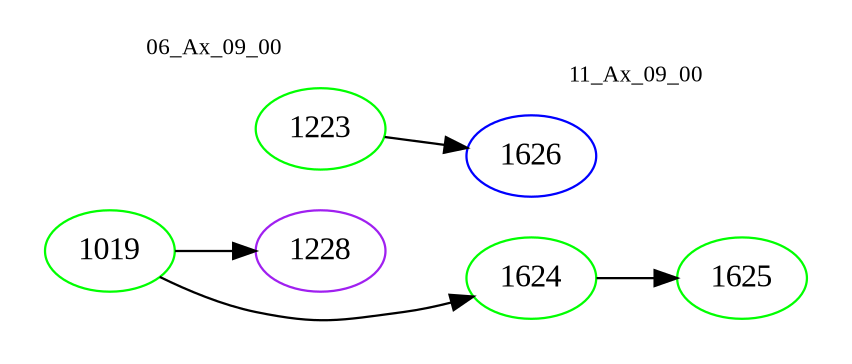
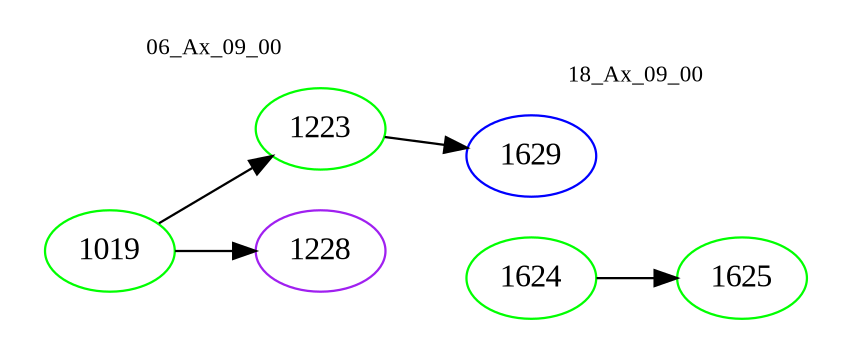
(637, 76) -> (637, 76)
(531, 156) -> (531, 156)
(303, 319) -> (206, 196)
